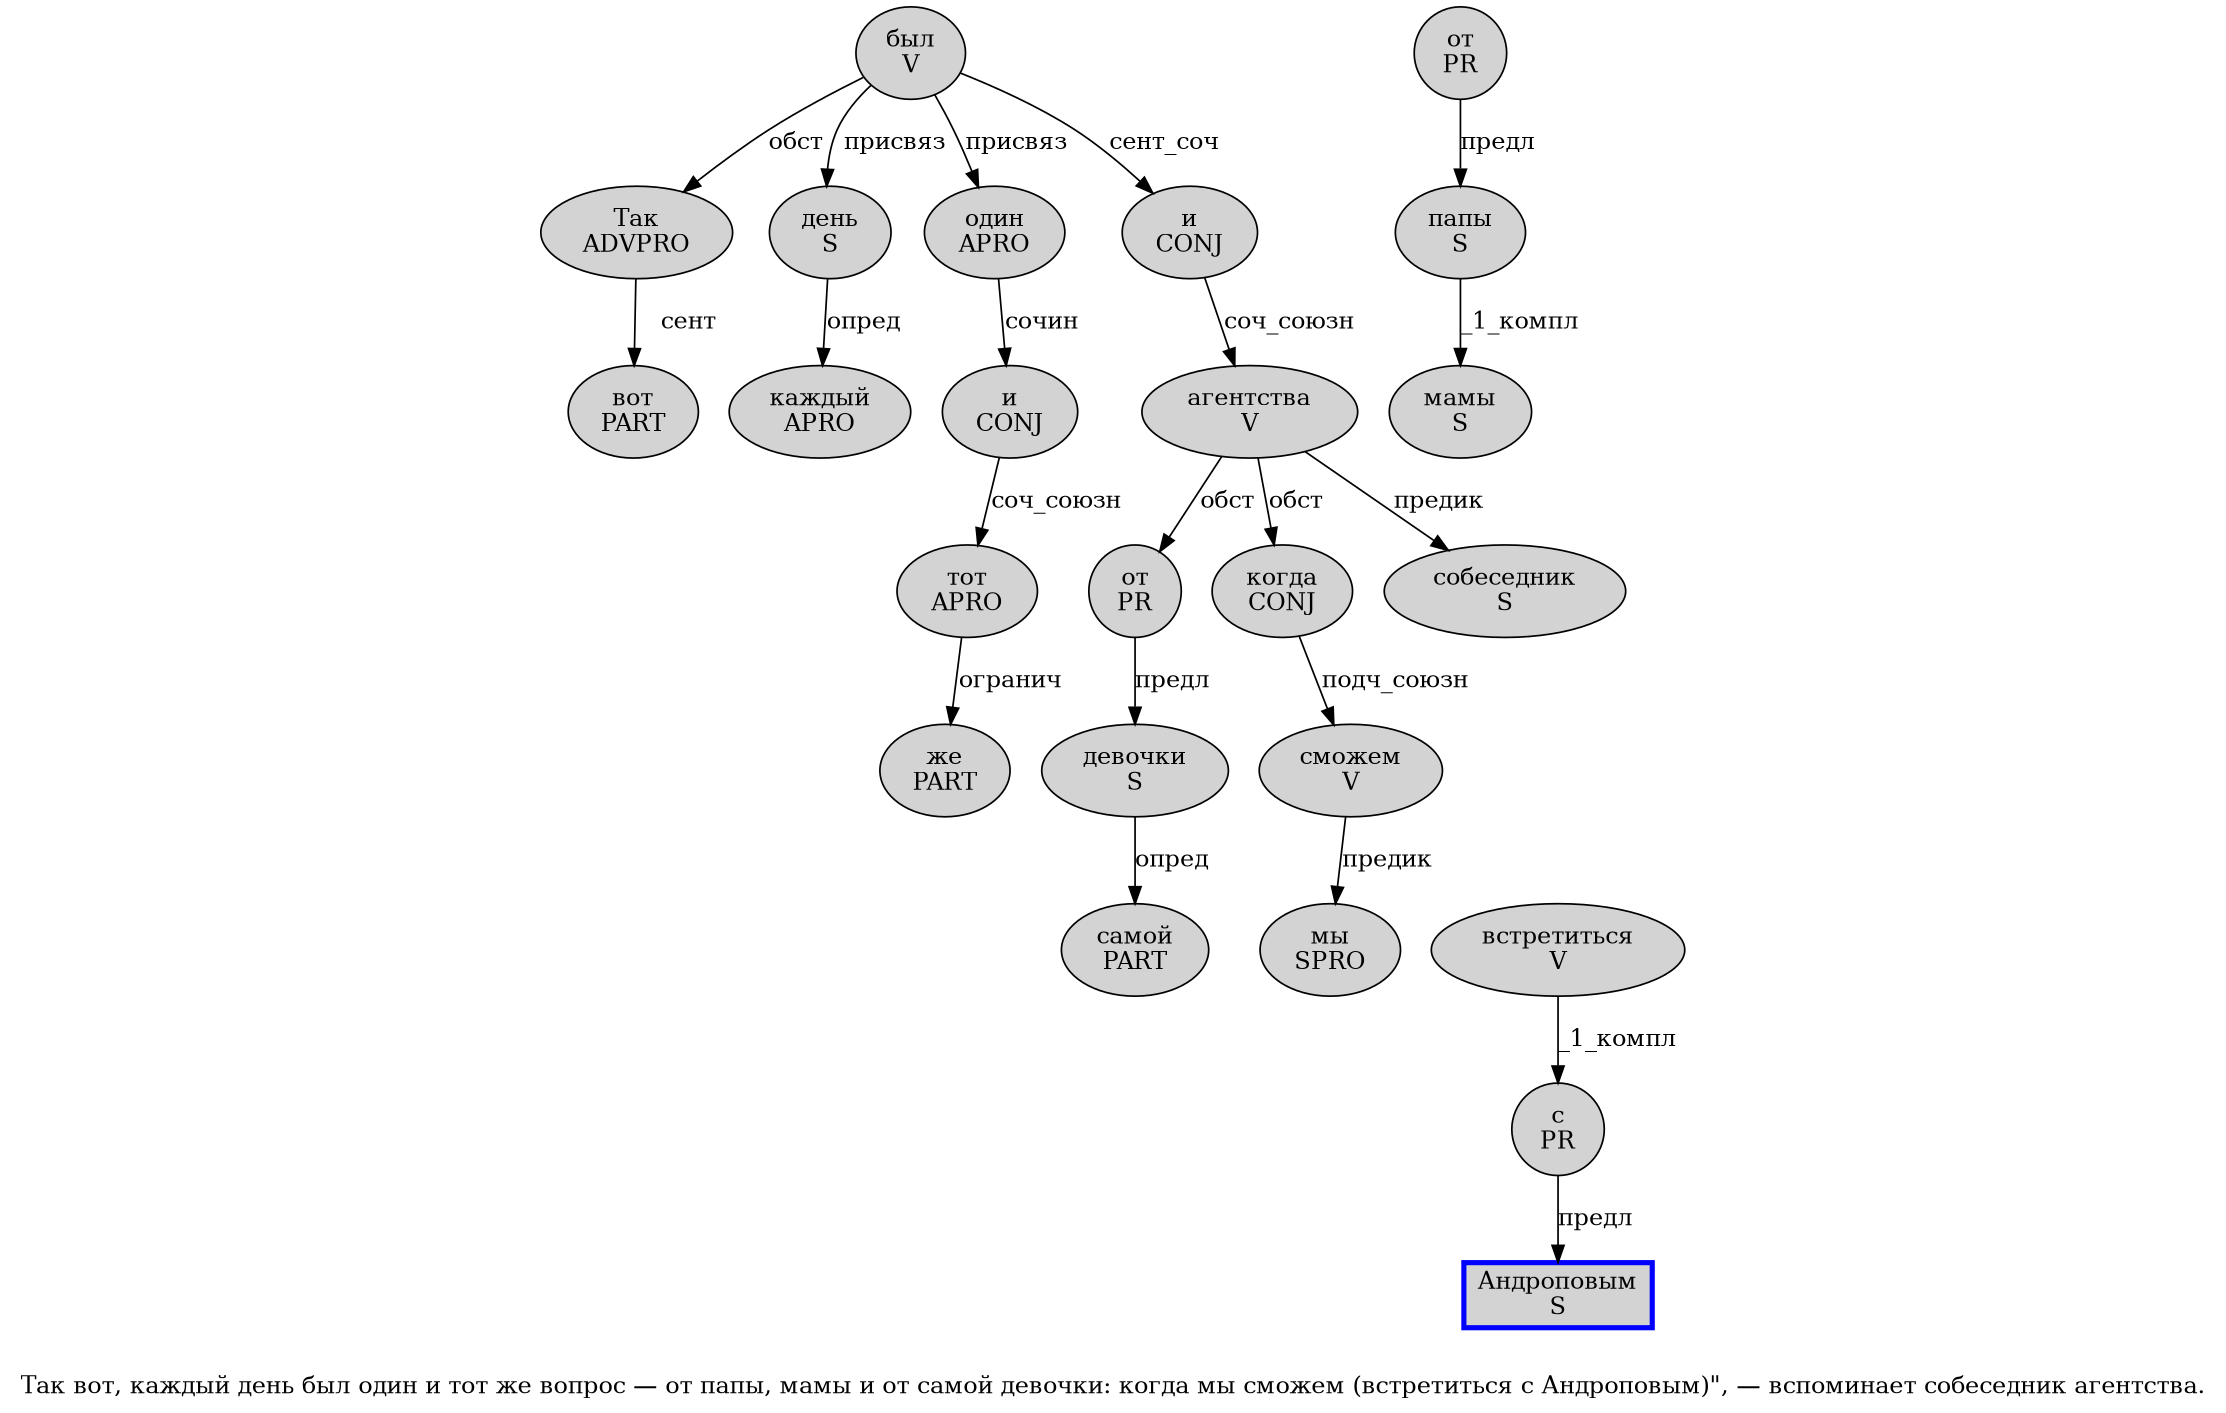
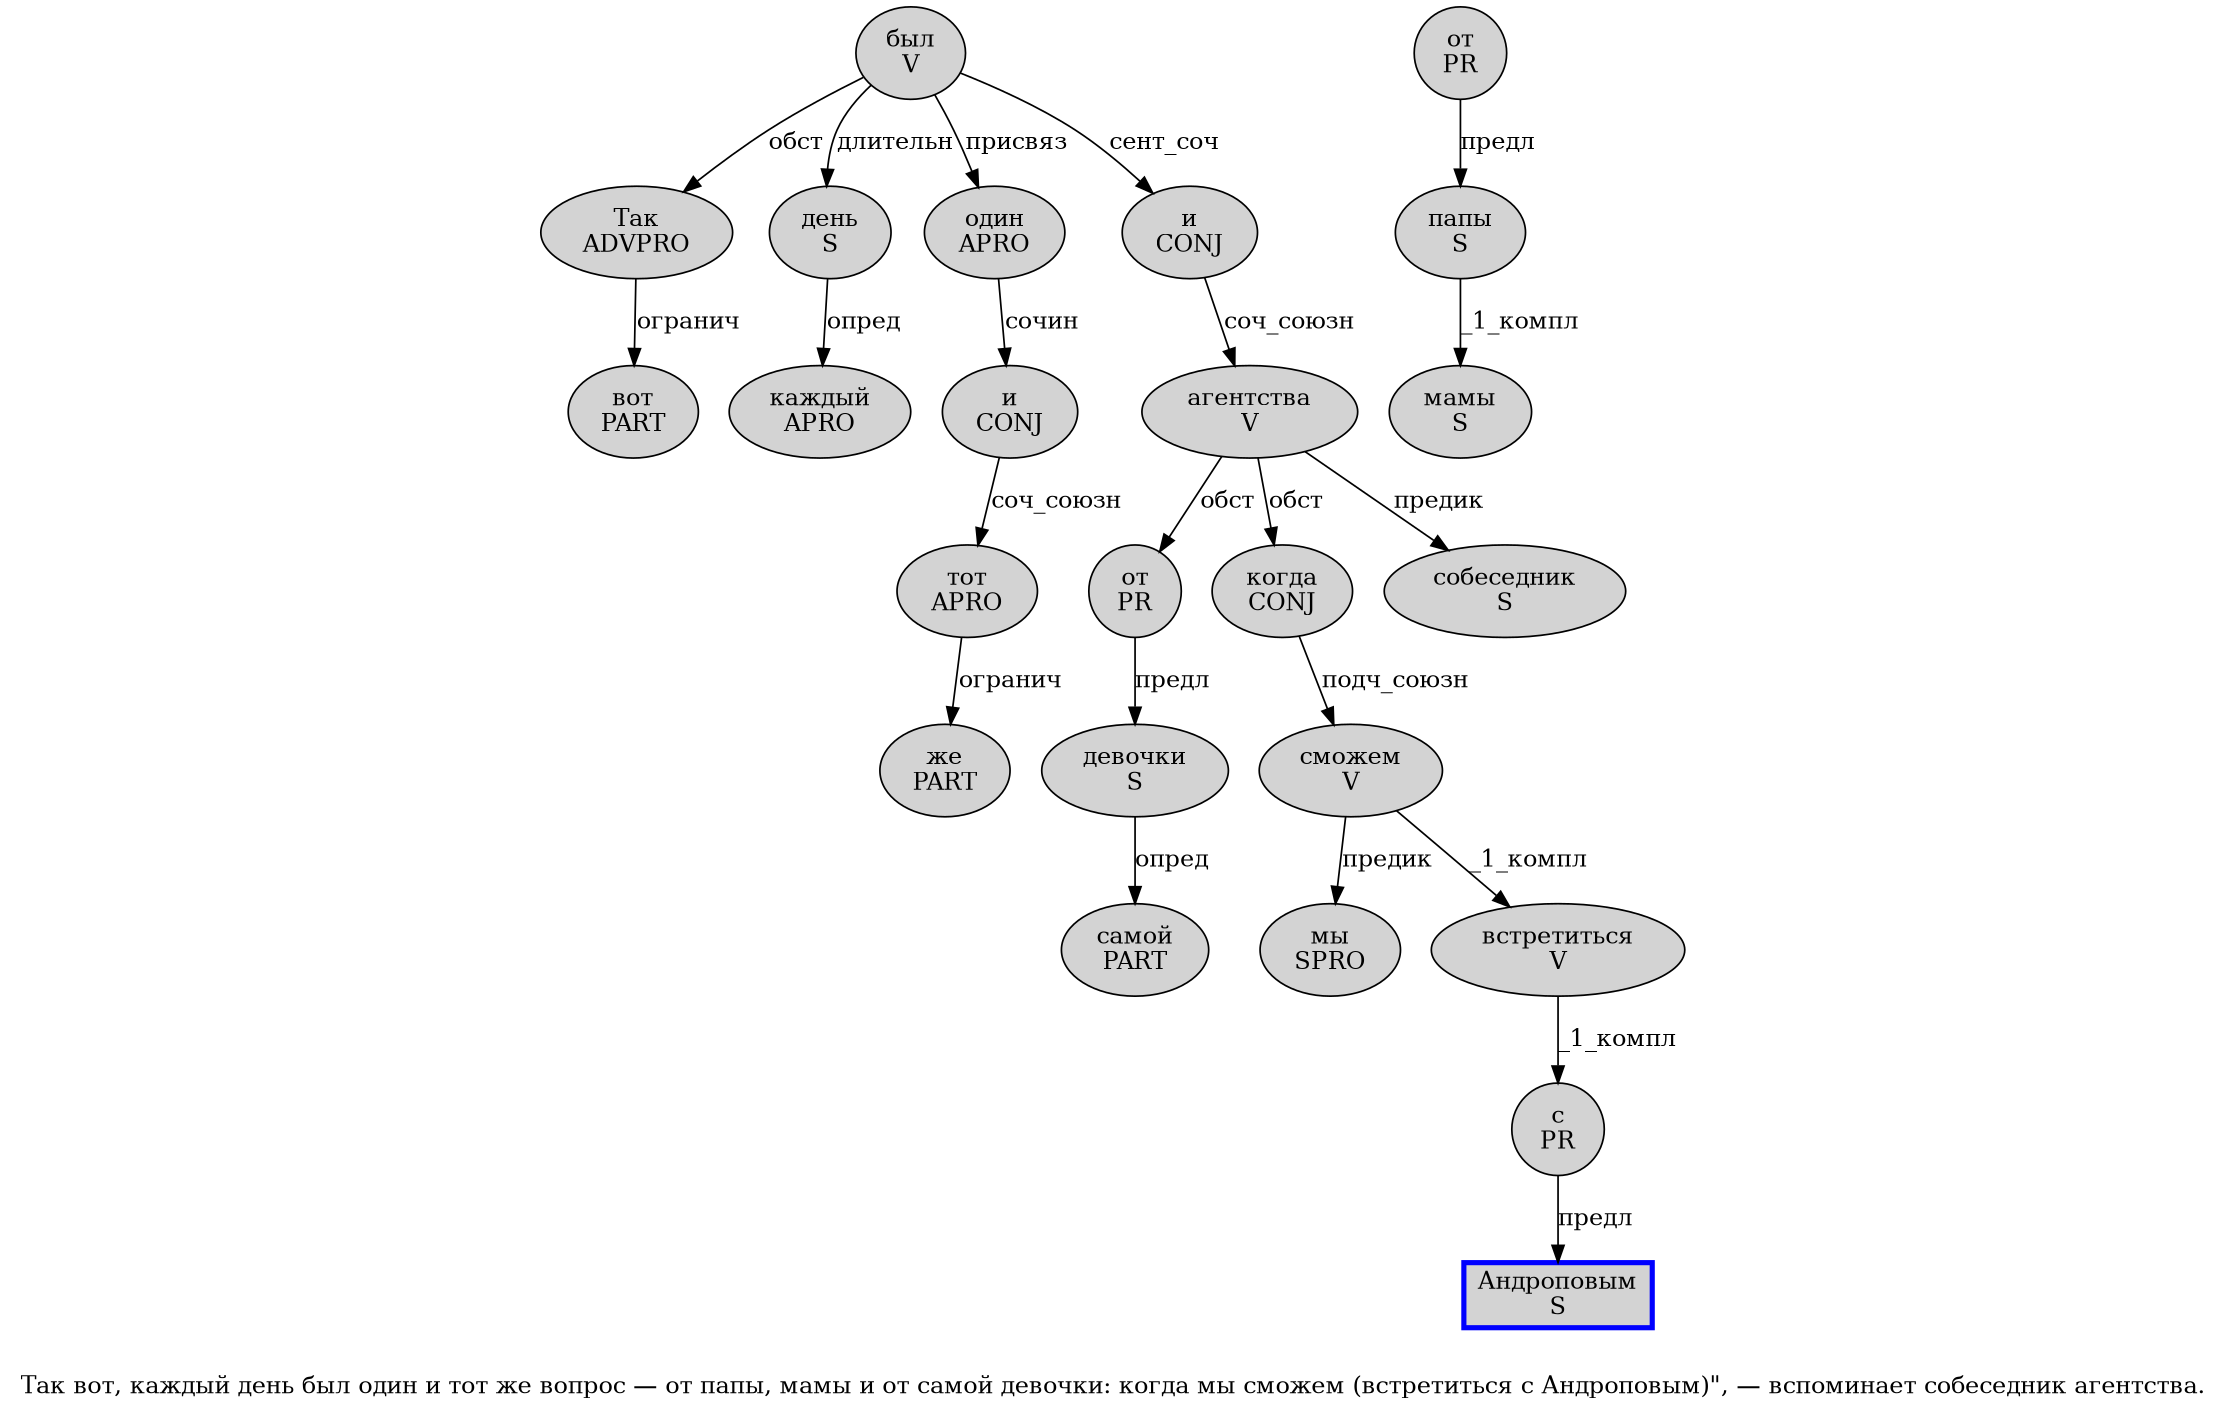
(895, 143) -> (895, 143)
(689, 322) -> (689, 322)
none -> (1447, 853)
